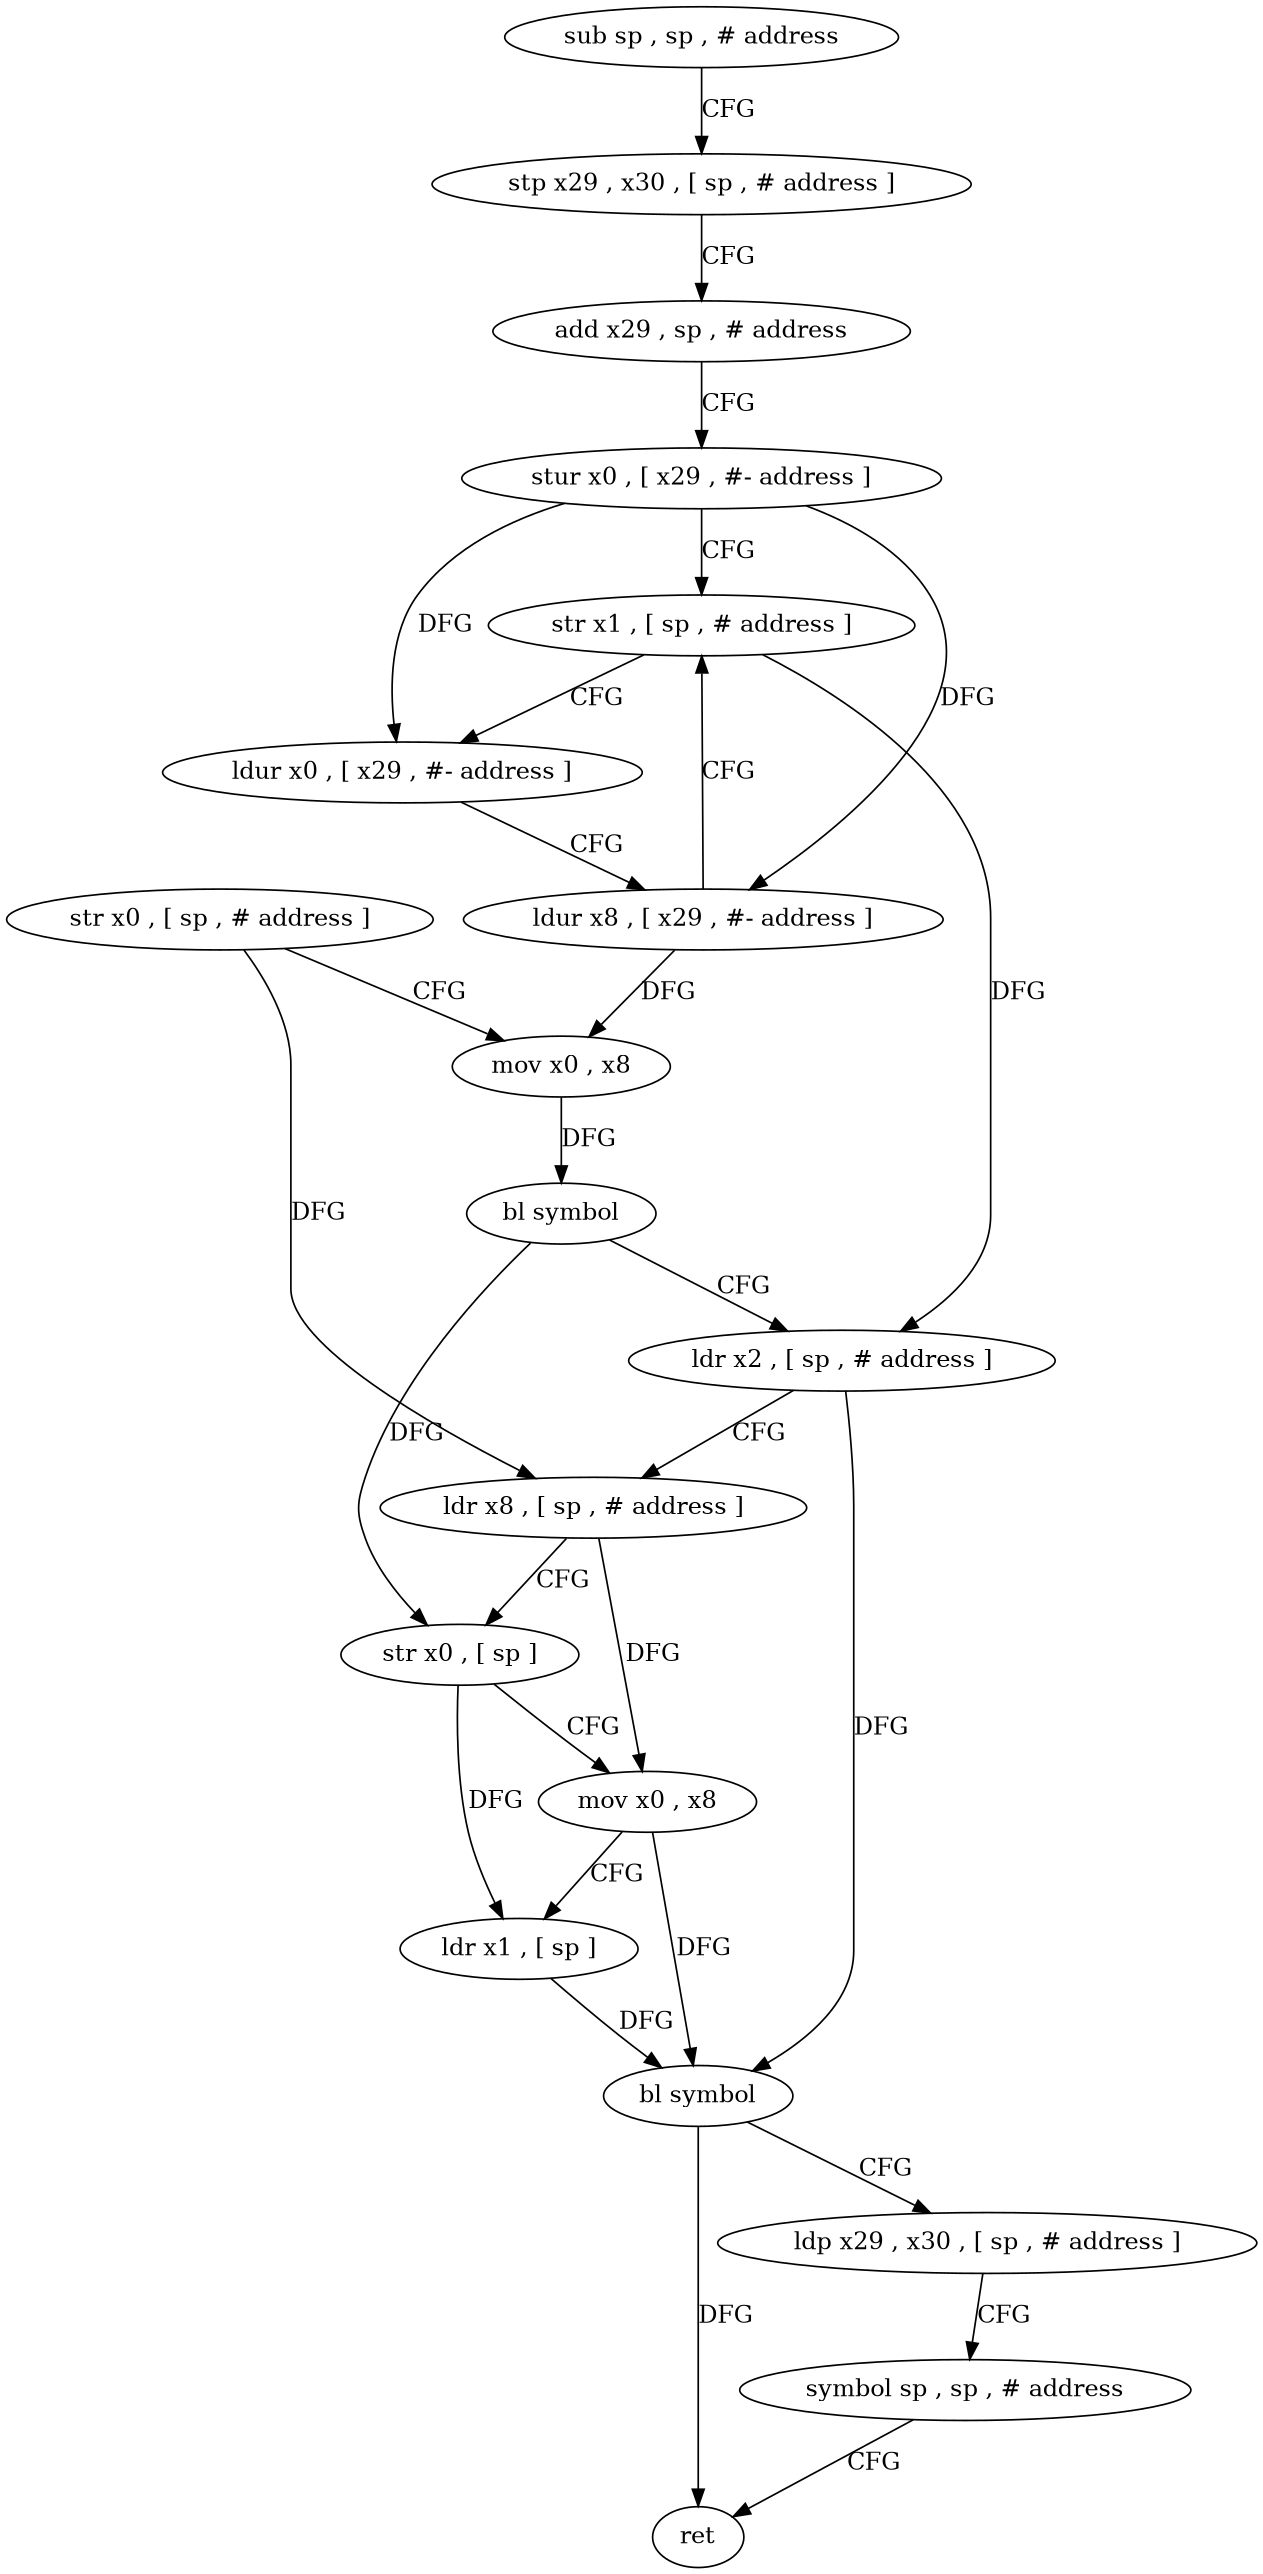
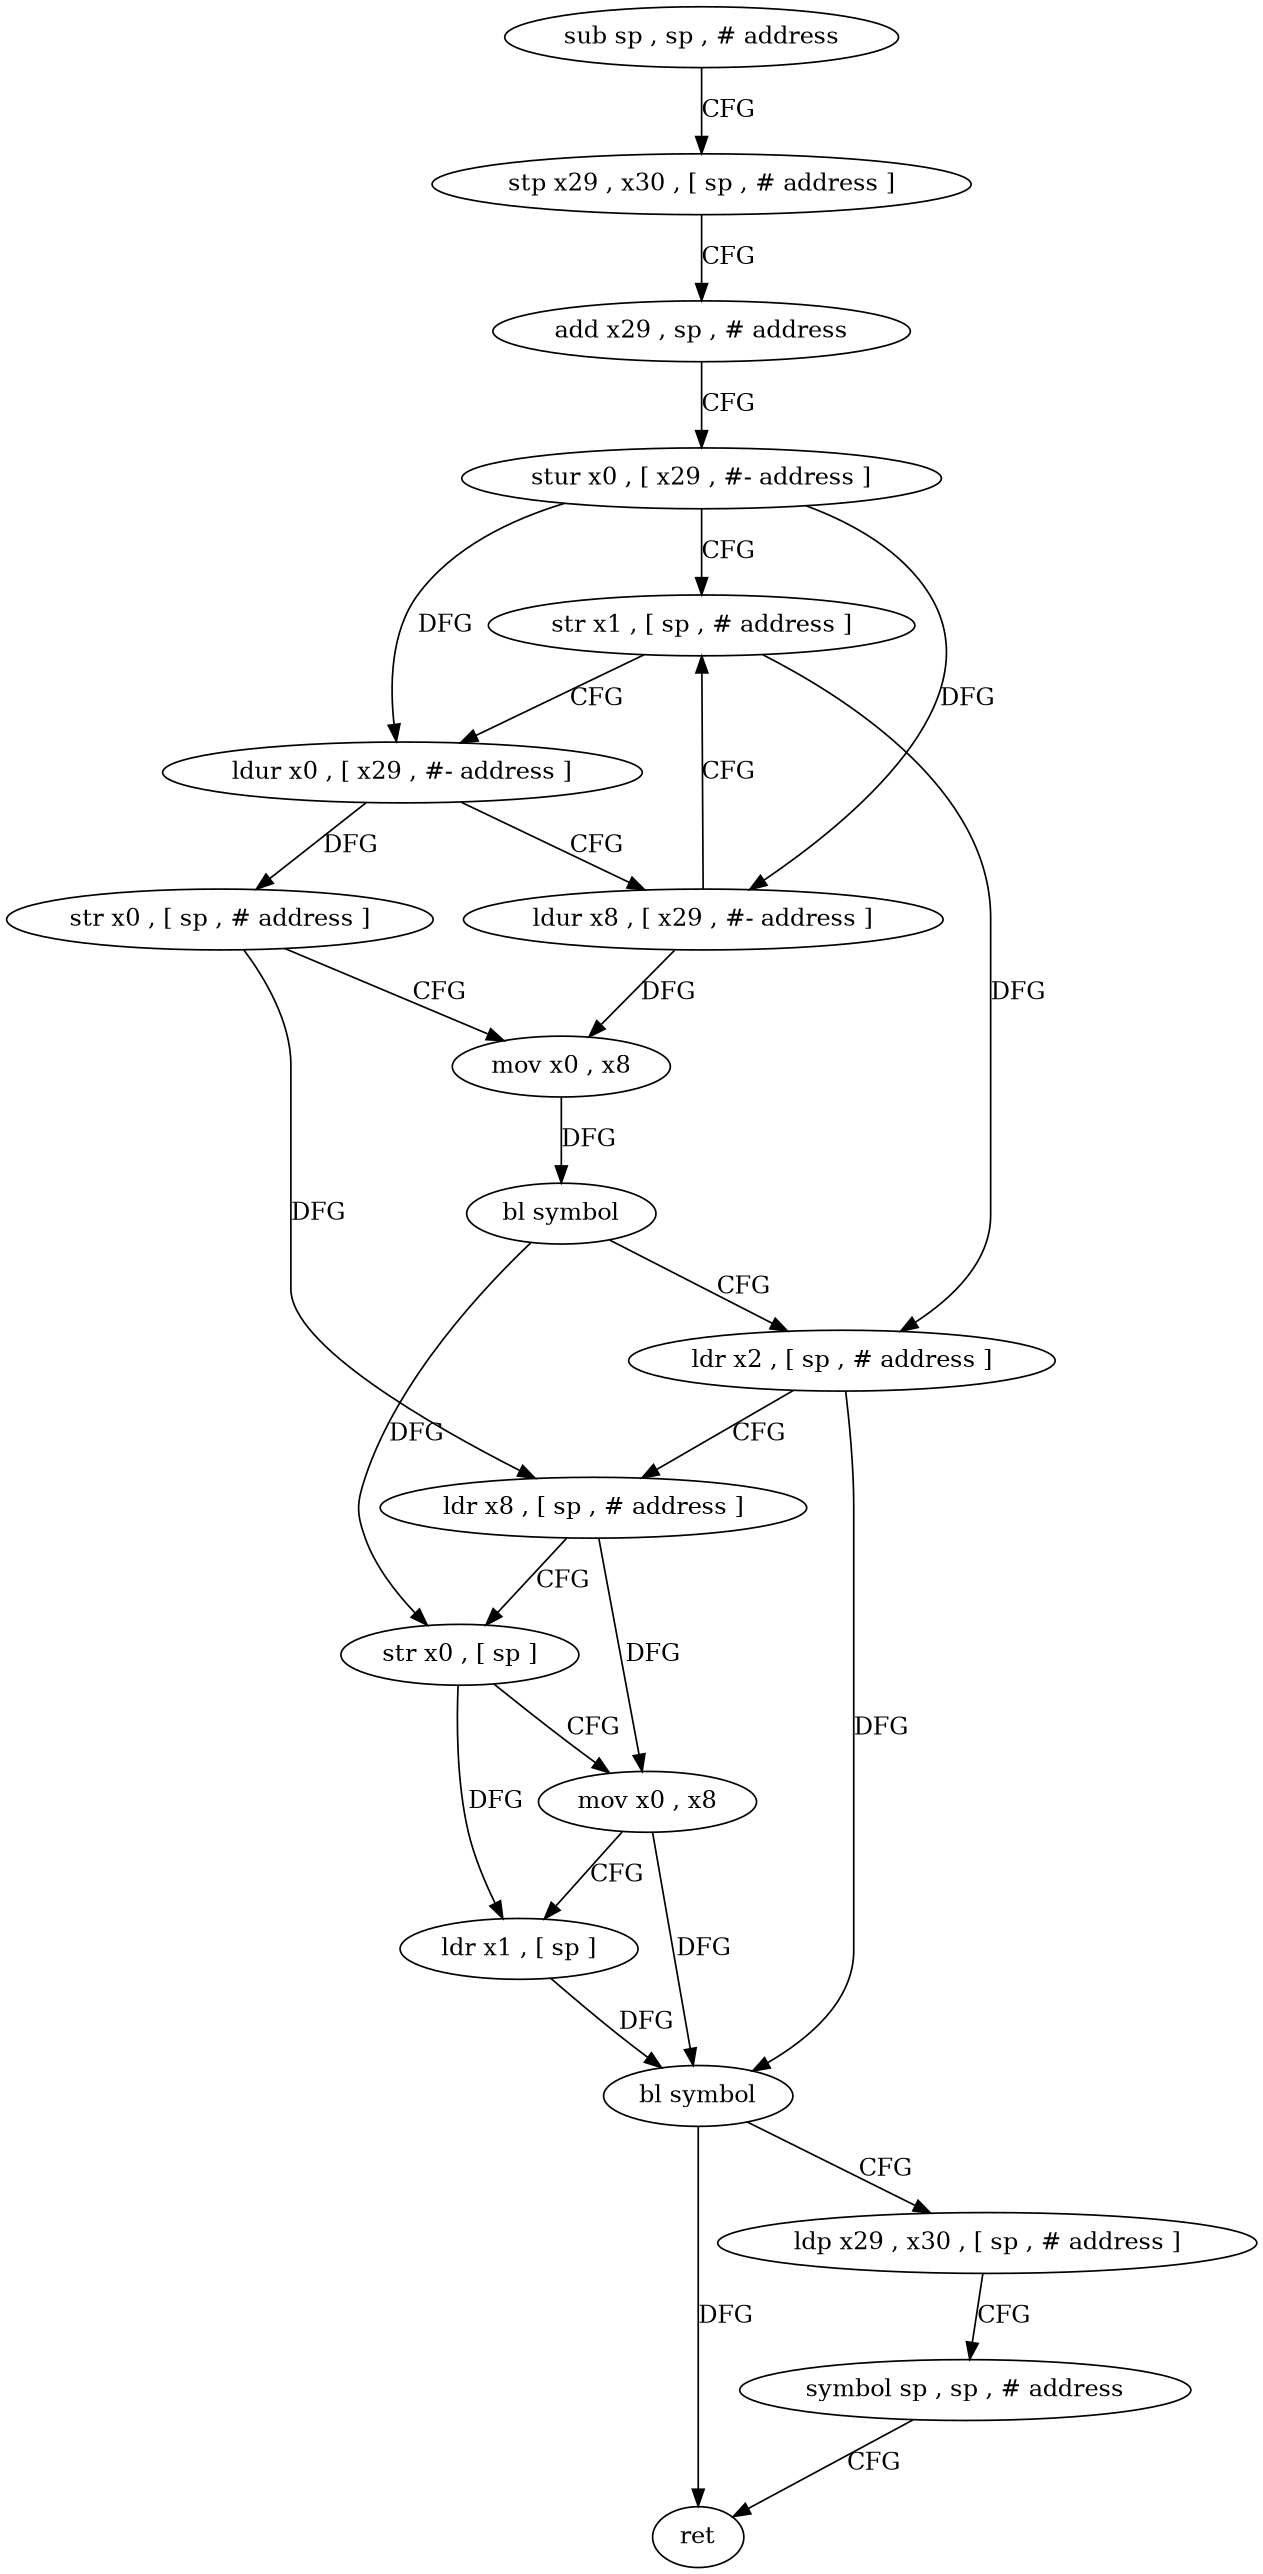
none -> (318, 841)
